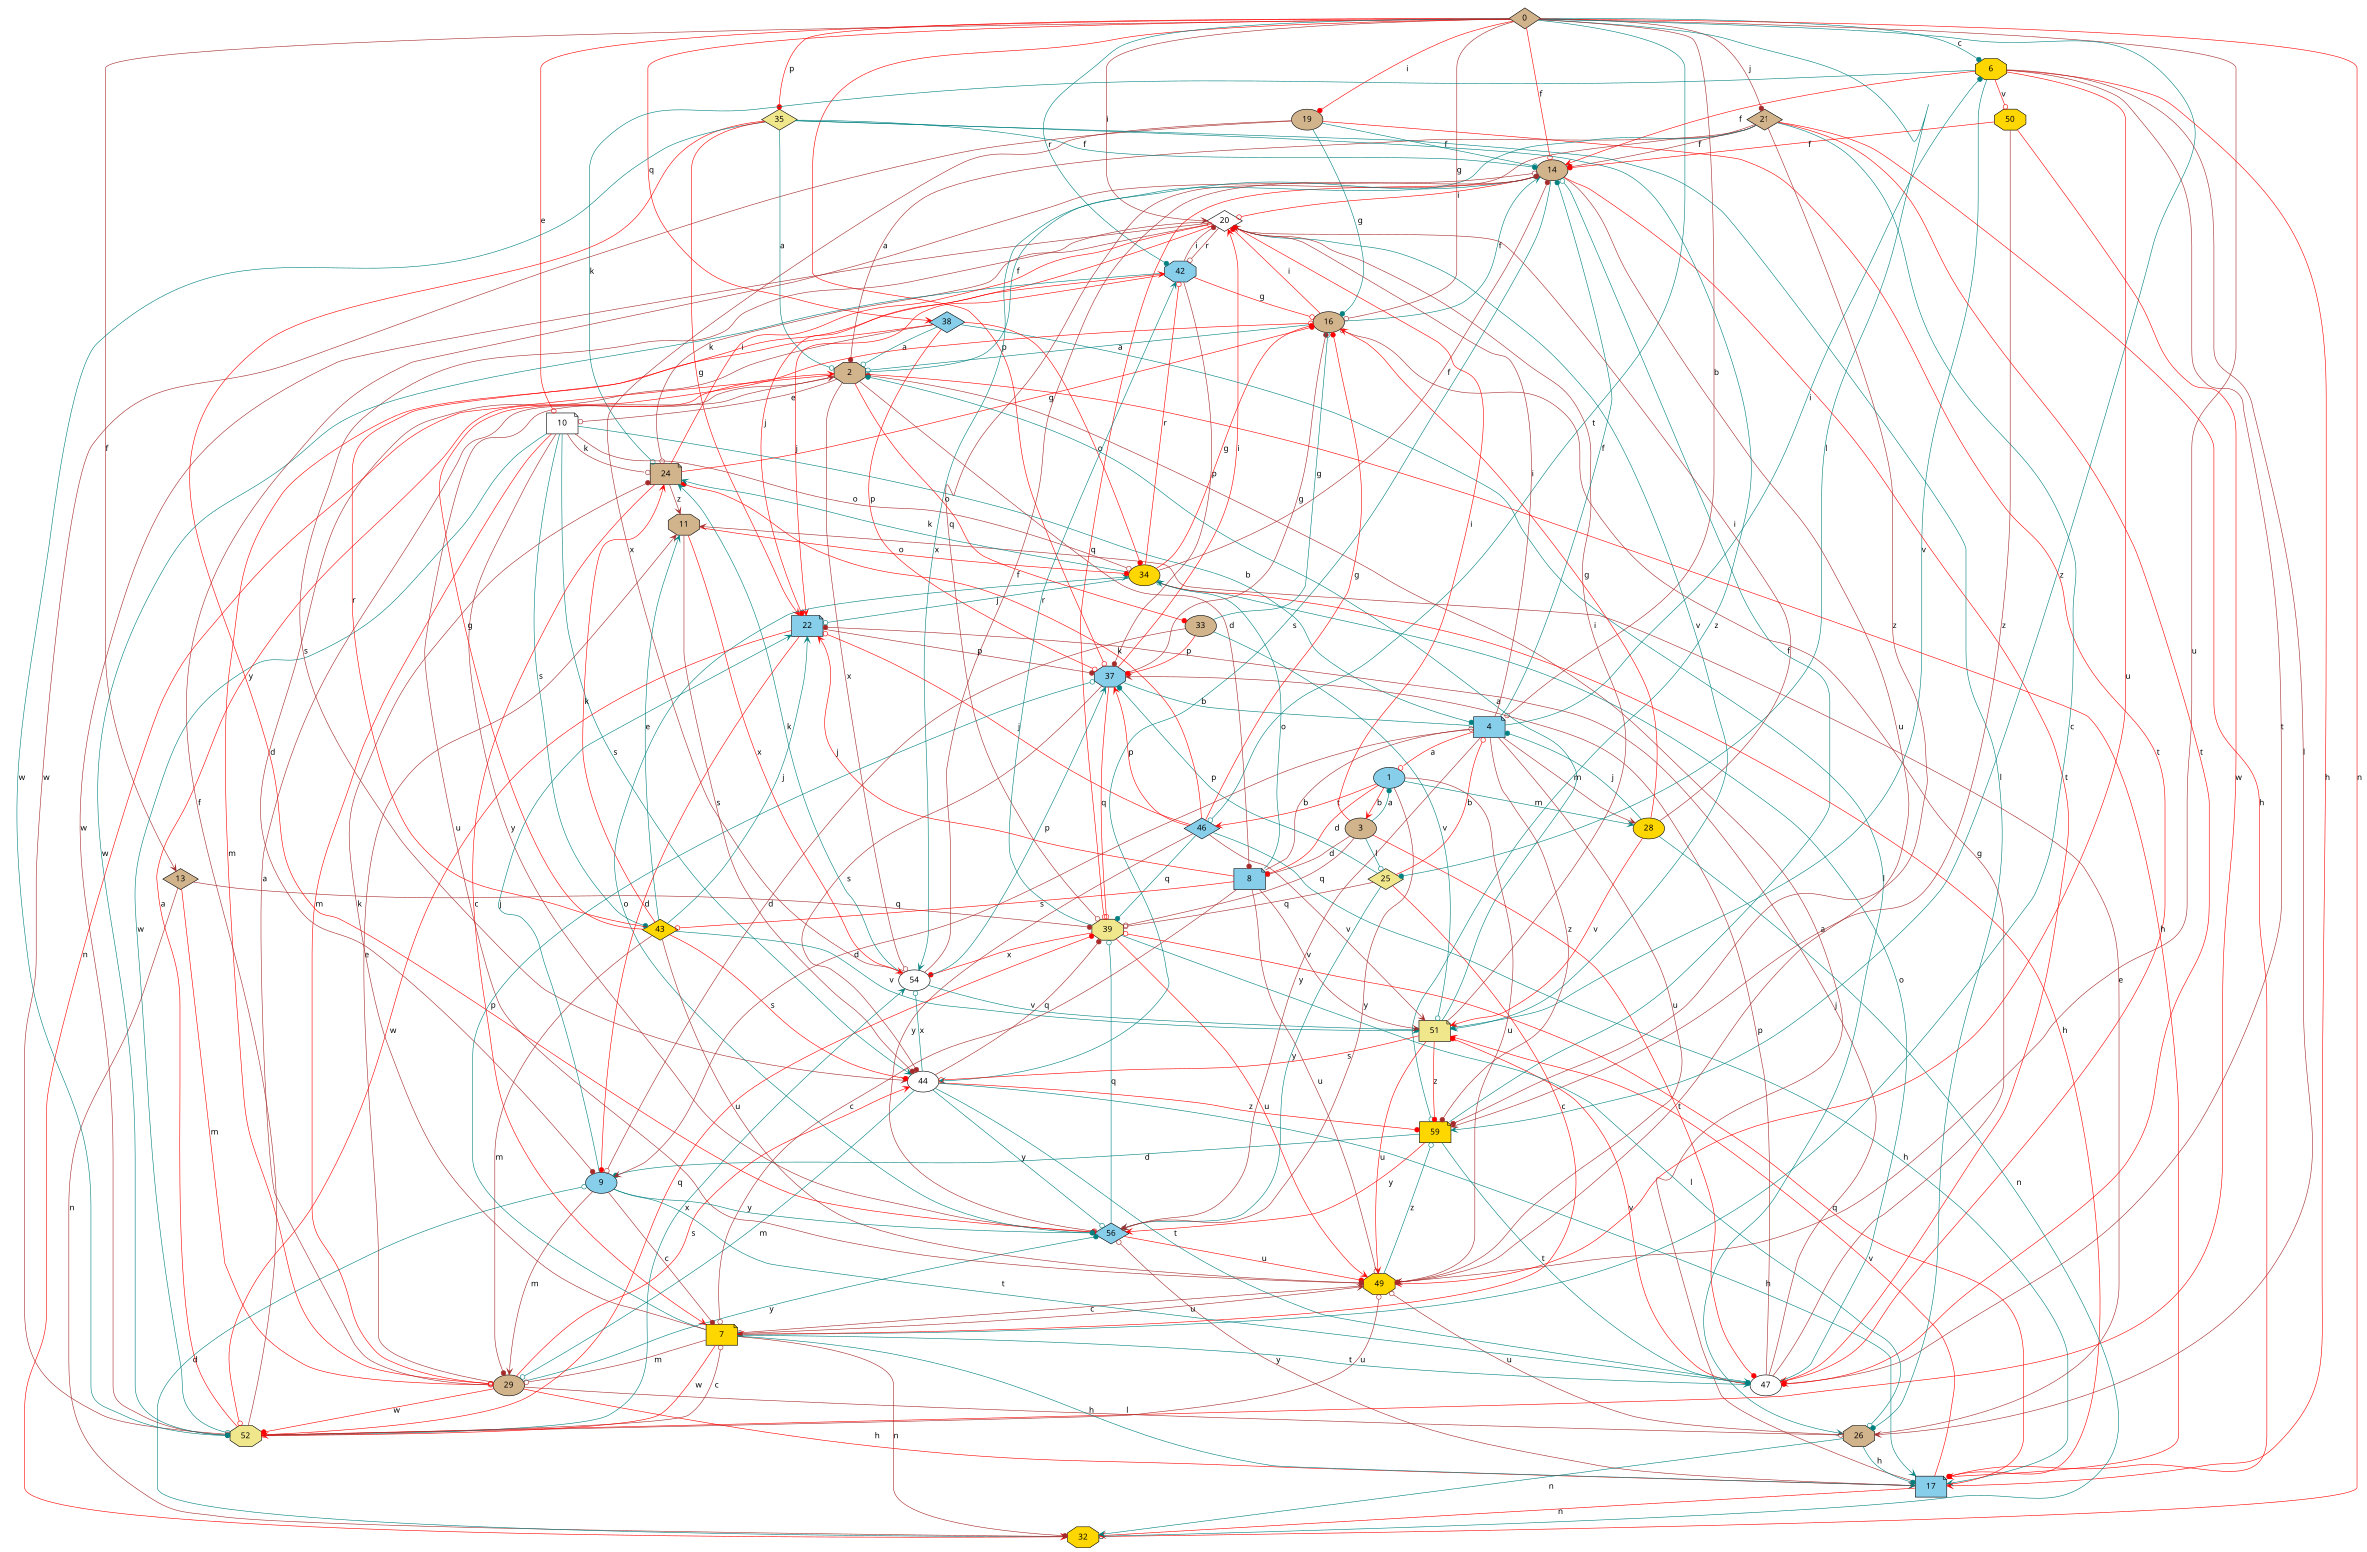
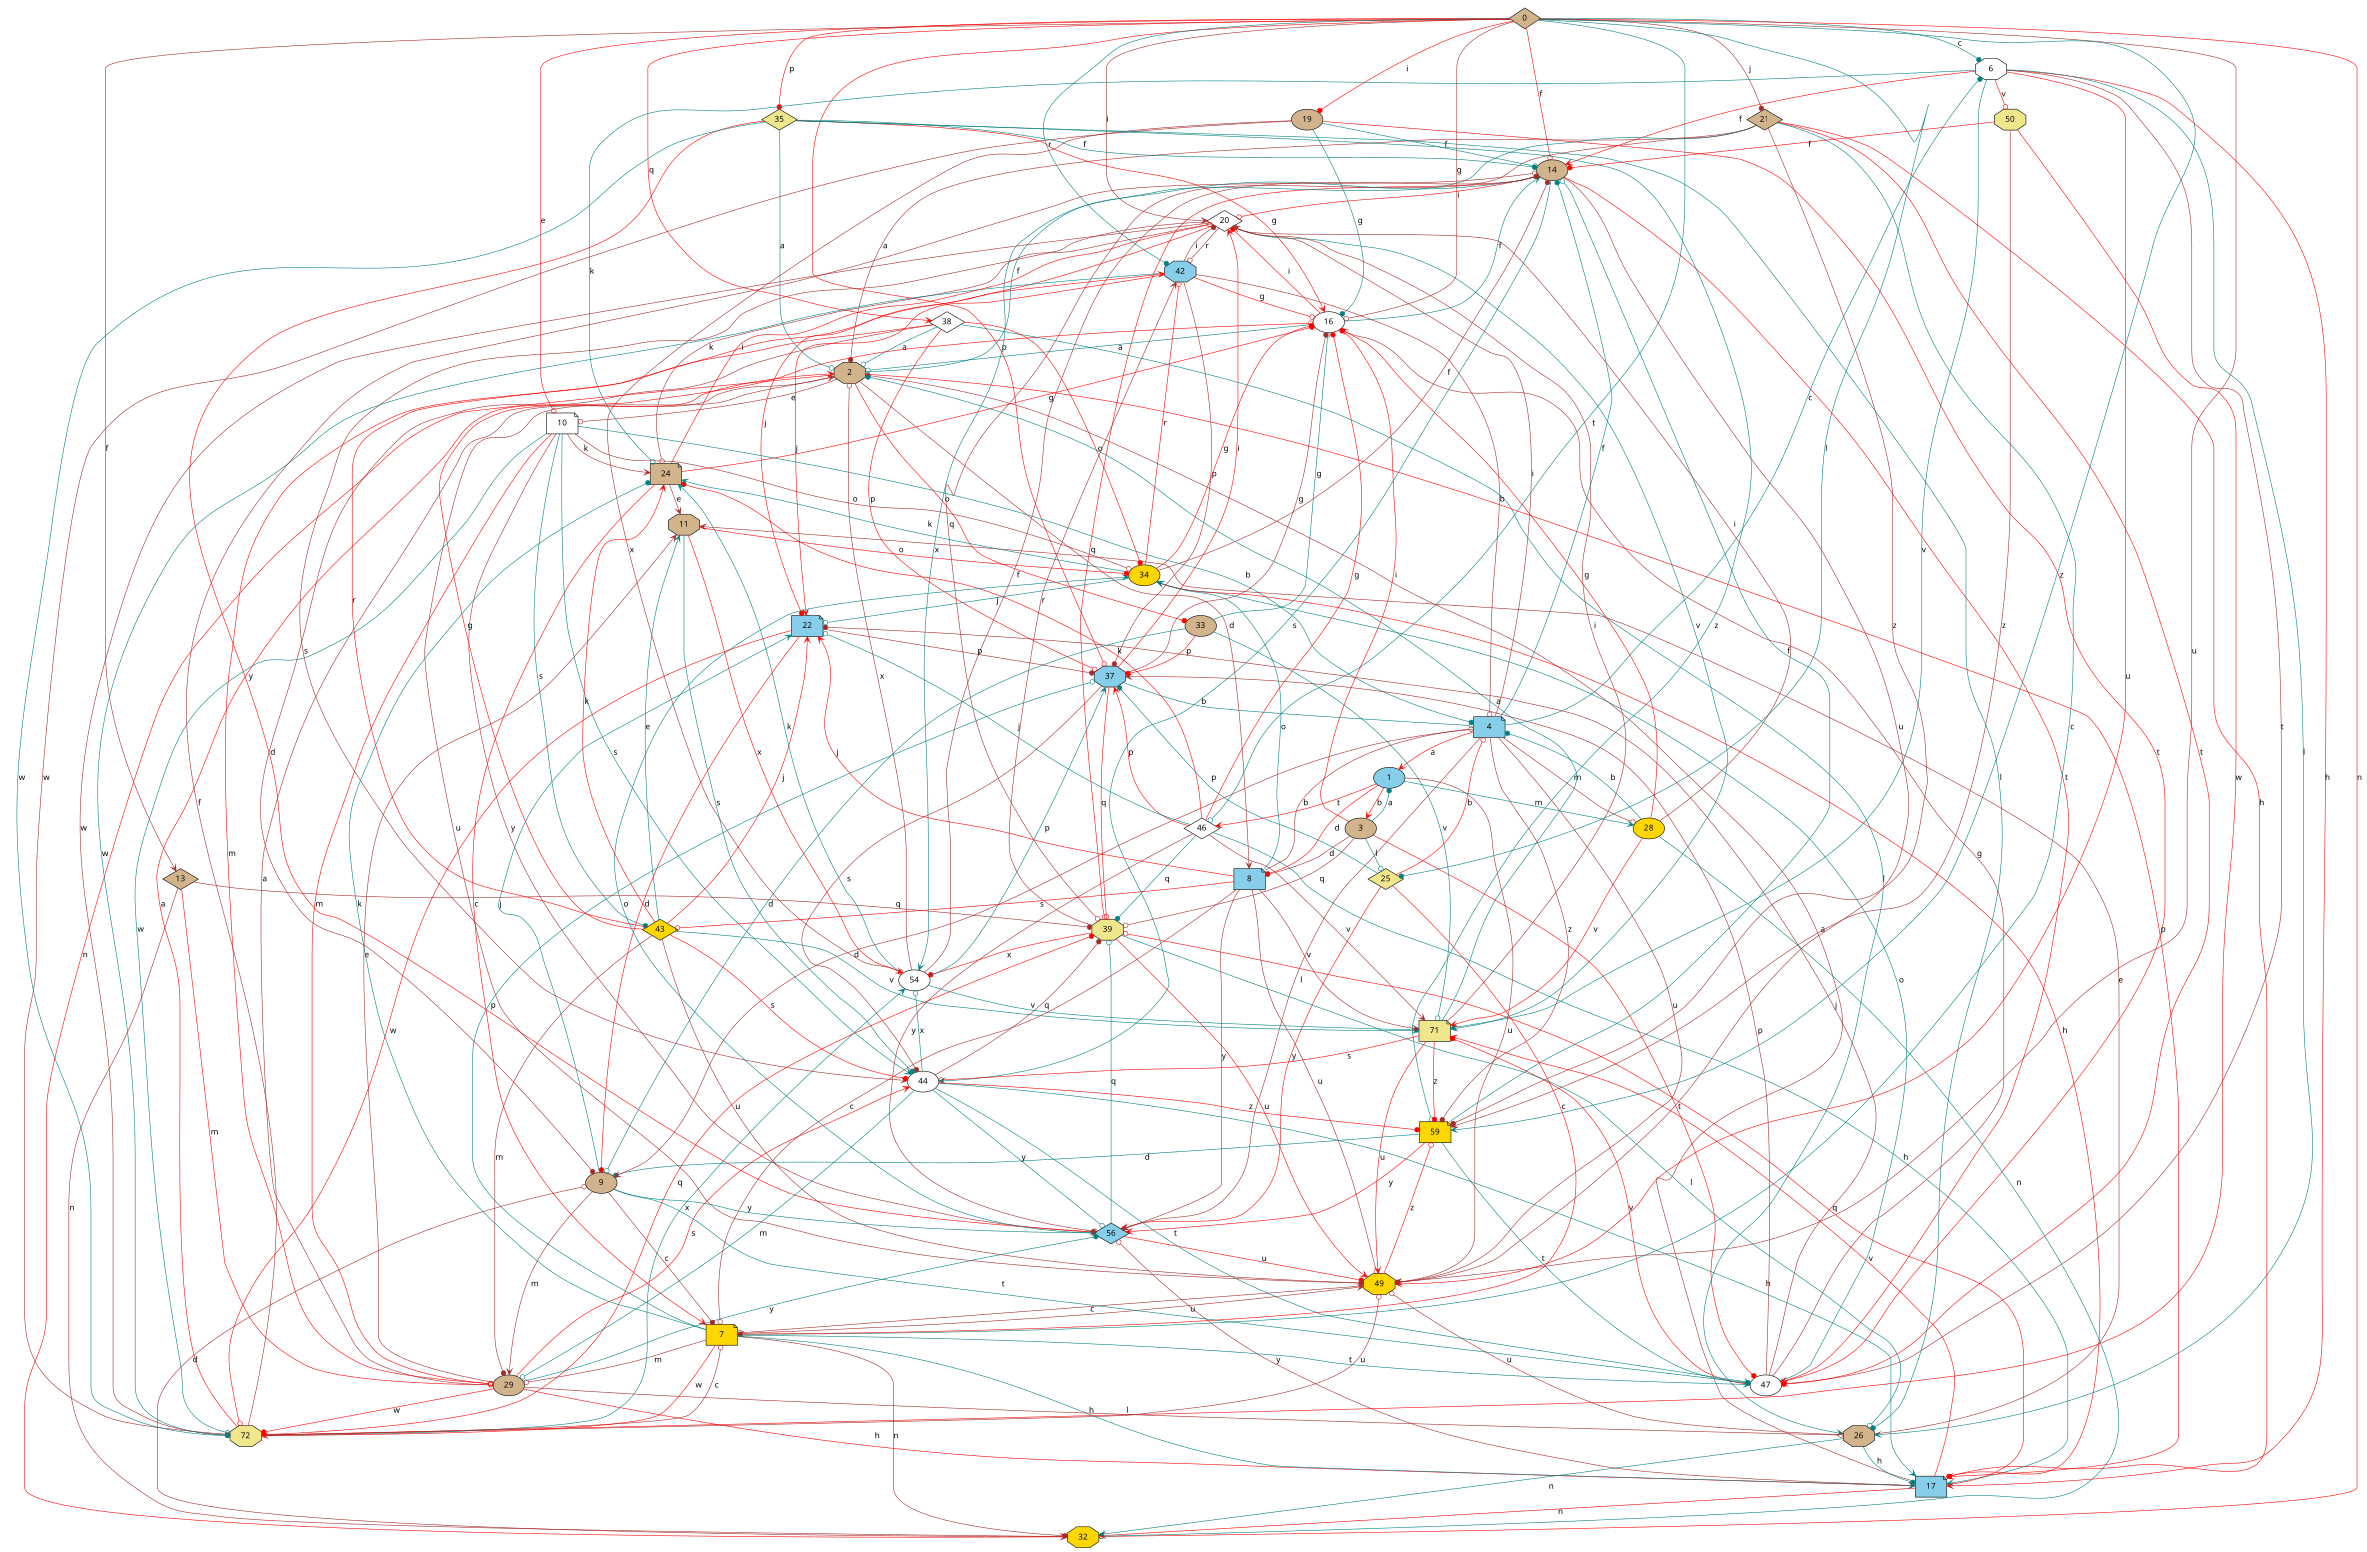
(1991, 69) -> (1991, 69)
(2010, 120) -> (2010, 120)
(1674, 147) -> none
(947, 322) -> (947, 322)
(1329, 322) -> (1329, 322)
(1714, 343) -> (1475, 400)
(696, 367) -> (1071, 155)
(1810, 398) -> (1810, 398)
(601, 462) -> (601, 462)
(1477, 476) -> (1388, 597)
(679, 499) -> (679, 499)
(1134, 590) -> (1134, 590)
(1035, 632) -> (1035, 632)
(845, 676) -> (878, 679)
(1009, 731) -> (1009, 731)
(1437, 745) -> (1437, 745)
(1613, 778) -> (1613, 778)
(1562, 780) -> (1562, 780)
(768, 798) -> (768, 798)
(1771, 806) -> (1771, 806)
(2304, 815) -> (2304, 815)
(831, 821) -> (831, 821)
(1202, 828) -> (1202, 828)
(728, 850) -> (728, 850)
(1251, 906) -> none
(2163, 930) -> (2163, 930)
(1301, 980) -> (1301, 980)
(371, 983) -> (371, 983)
(1435, 1031) -> (1435, 1031)
(1347, 1071) -> (1222, 1087)
(1281, 1103) -> (1281, 1103)
(601, 1183) -> (601, 1183)
(1408, 1211) -> (1408, 1211)
(850, 1223) -> (850, 1223)
(246, 1436) -> (246, 1436)
(325, 1518) -> (325, 1518)
